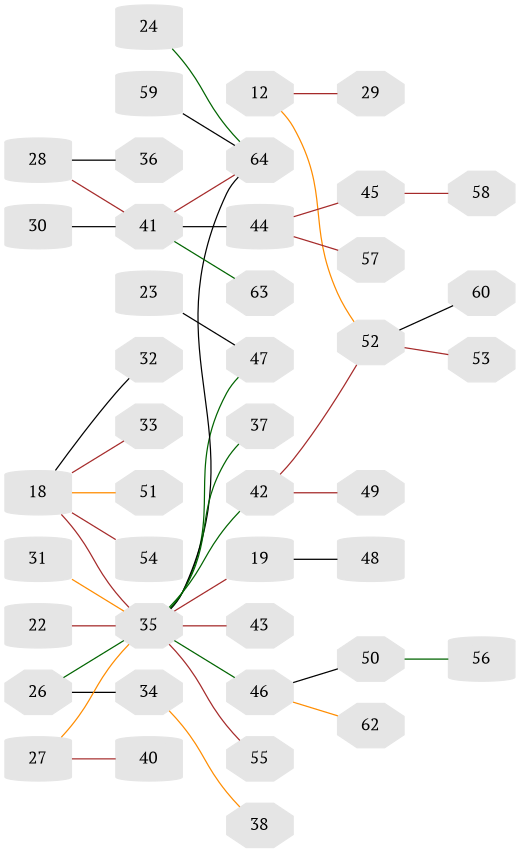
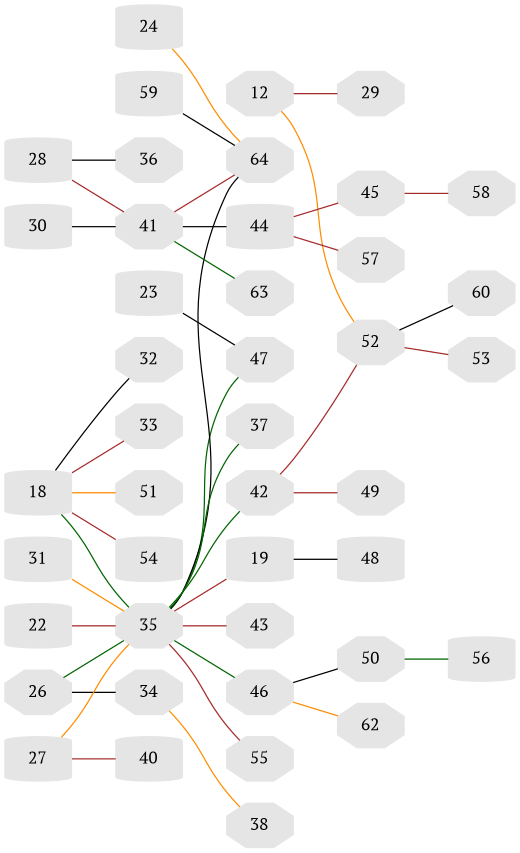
(206, 96) -> (206, 96)
(95, 561) -> (95, 561)
